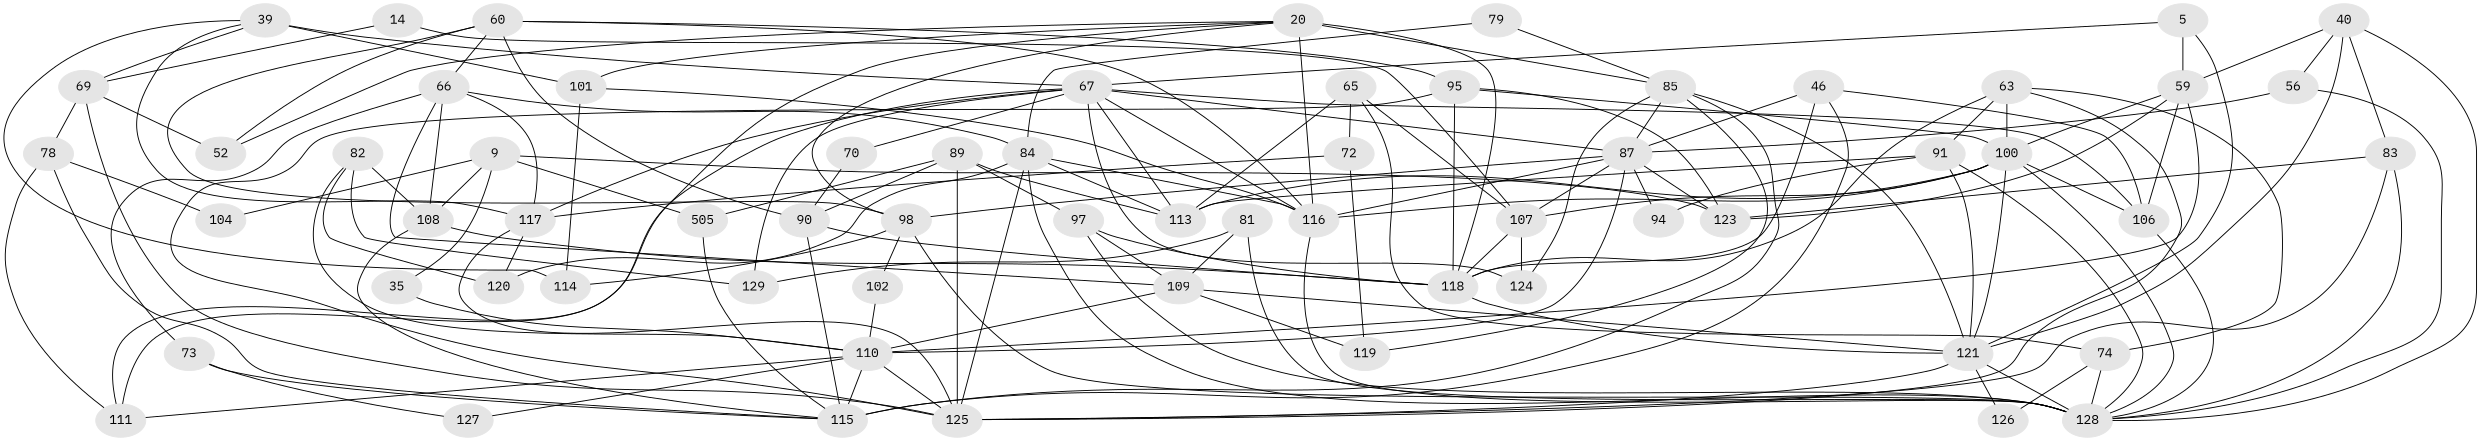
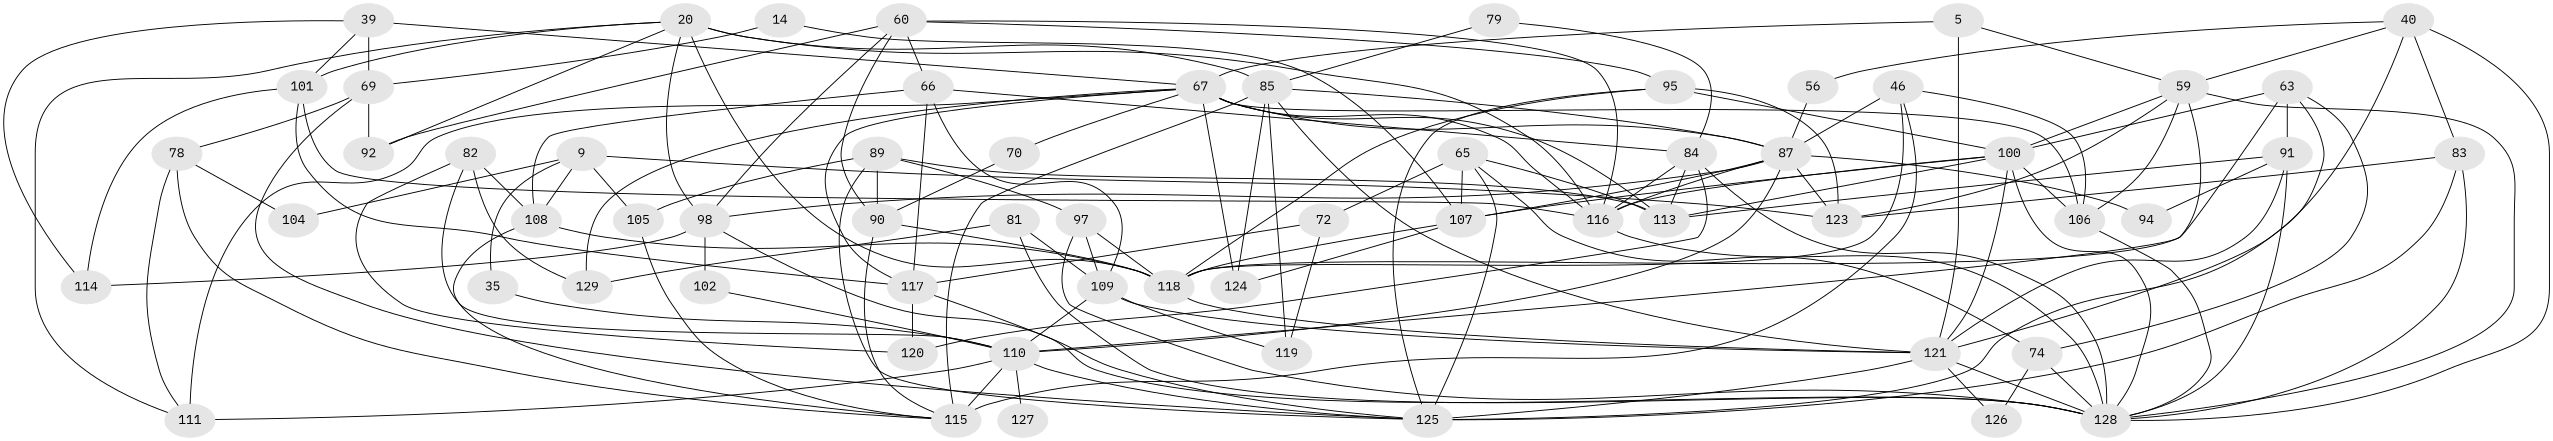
(221, 154) -> (369, 154)
(226, 197) -> (554, 246)
(703, 220) -> (638, 220)
(992, 287) -> (1482, 288)
(2423, 334) -> (2514, 273)
(189, 354) -> none
